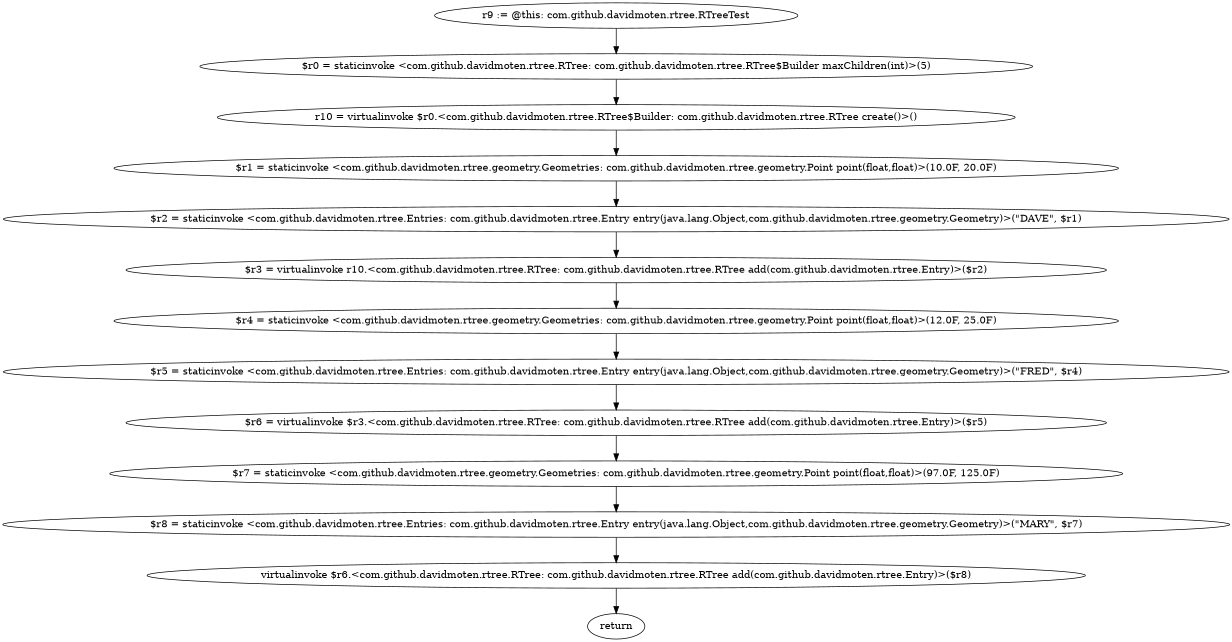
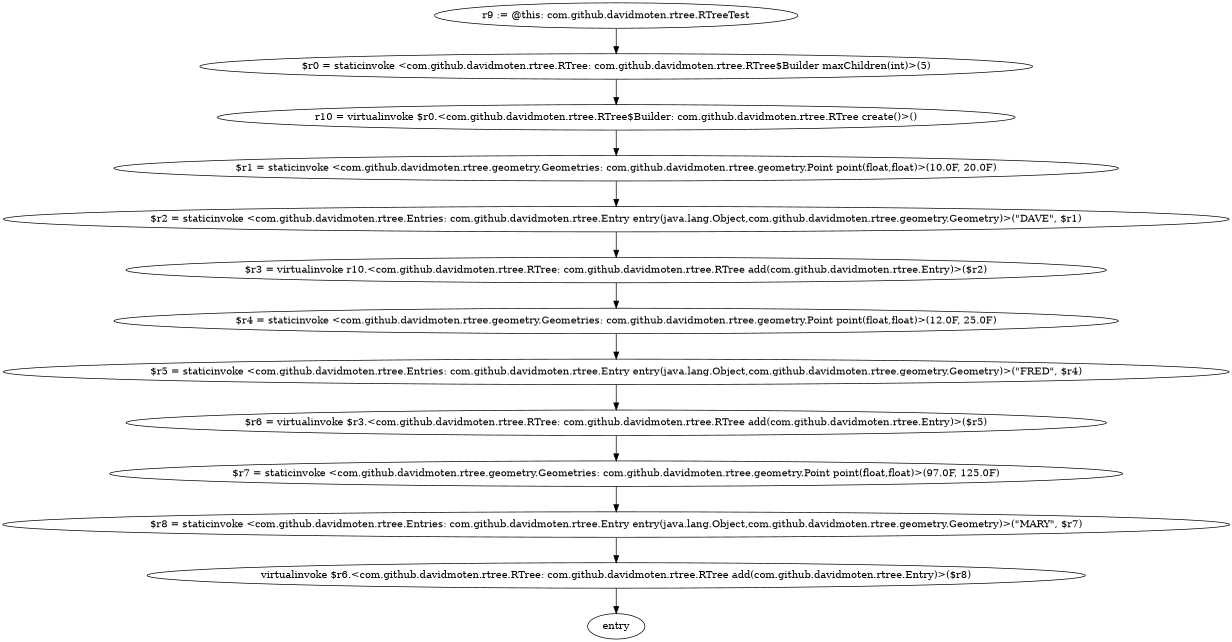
(616, 626) -> (616, 626)
